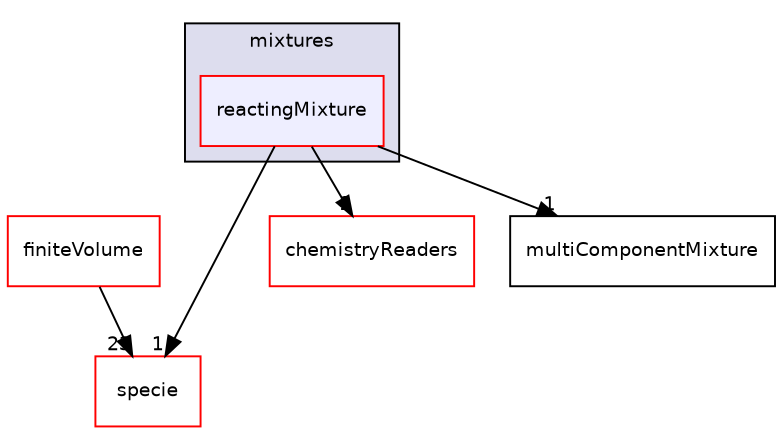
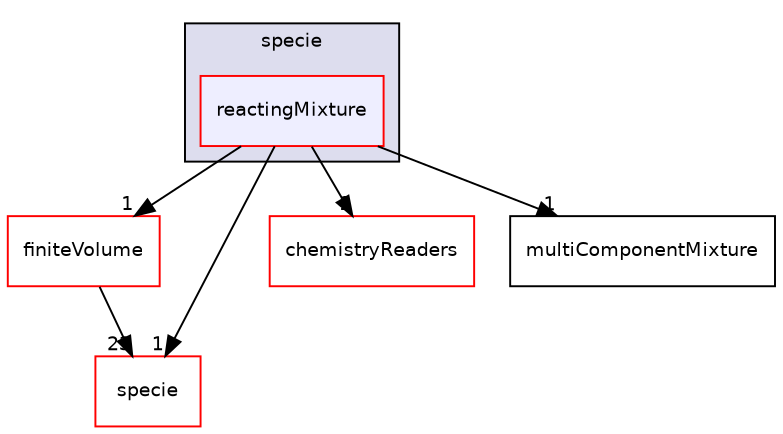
(292, 42) -> (292, 42)
none -> (196, 176)
